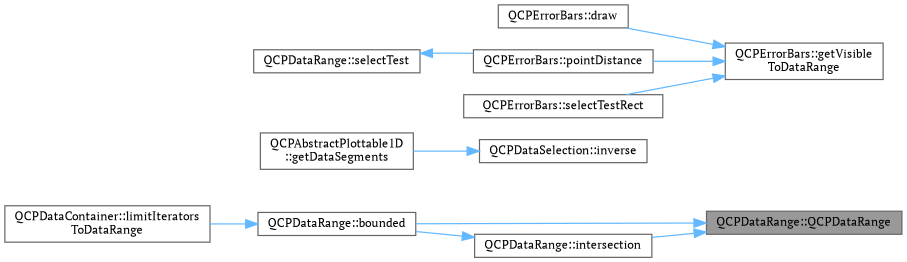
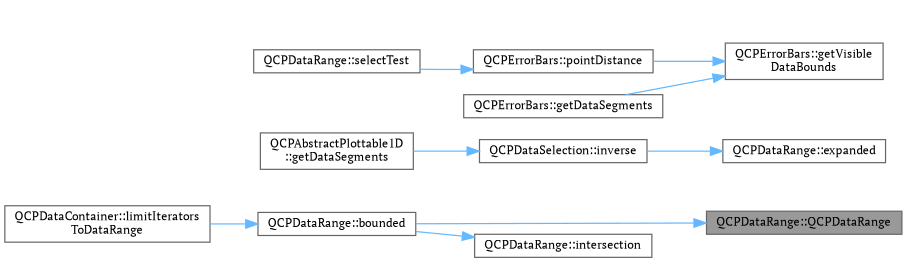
(563, 16) -> none
(453, 53) -> (441, 69)
(804, 61) -> (804, 61)
(563, 106) -> (563, 106)
none -> (804, 151)
(673, 235) -> none
